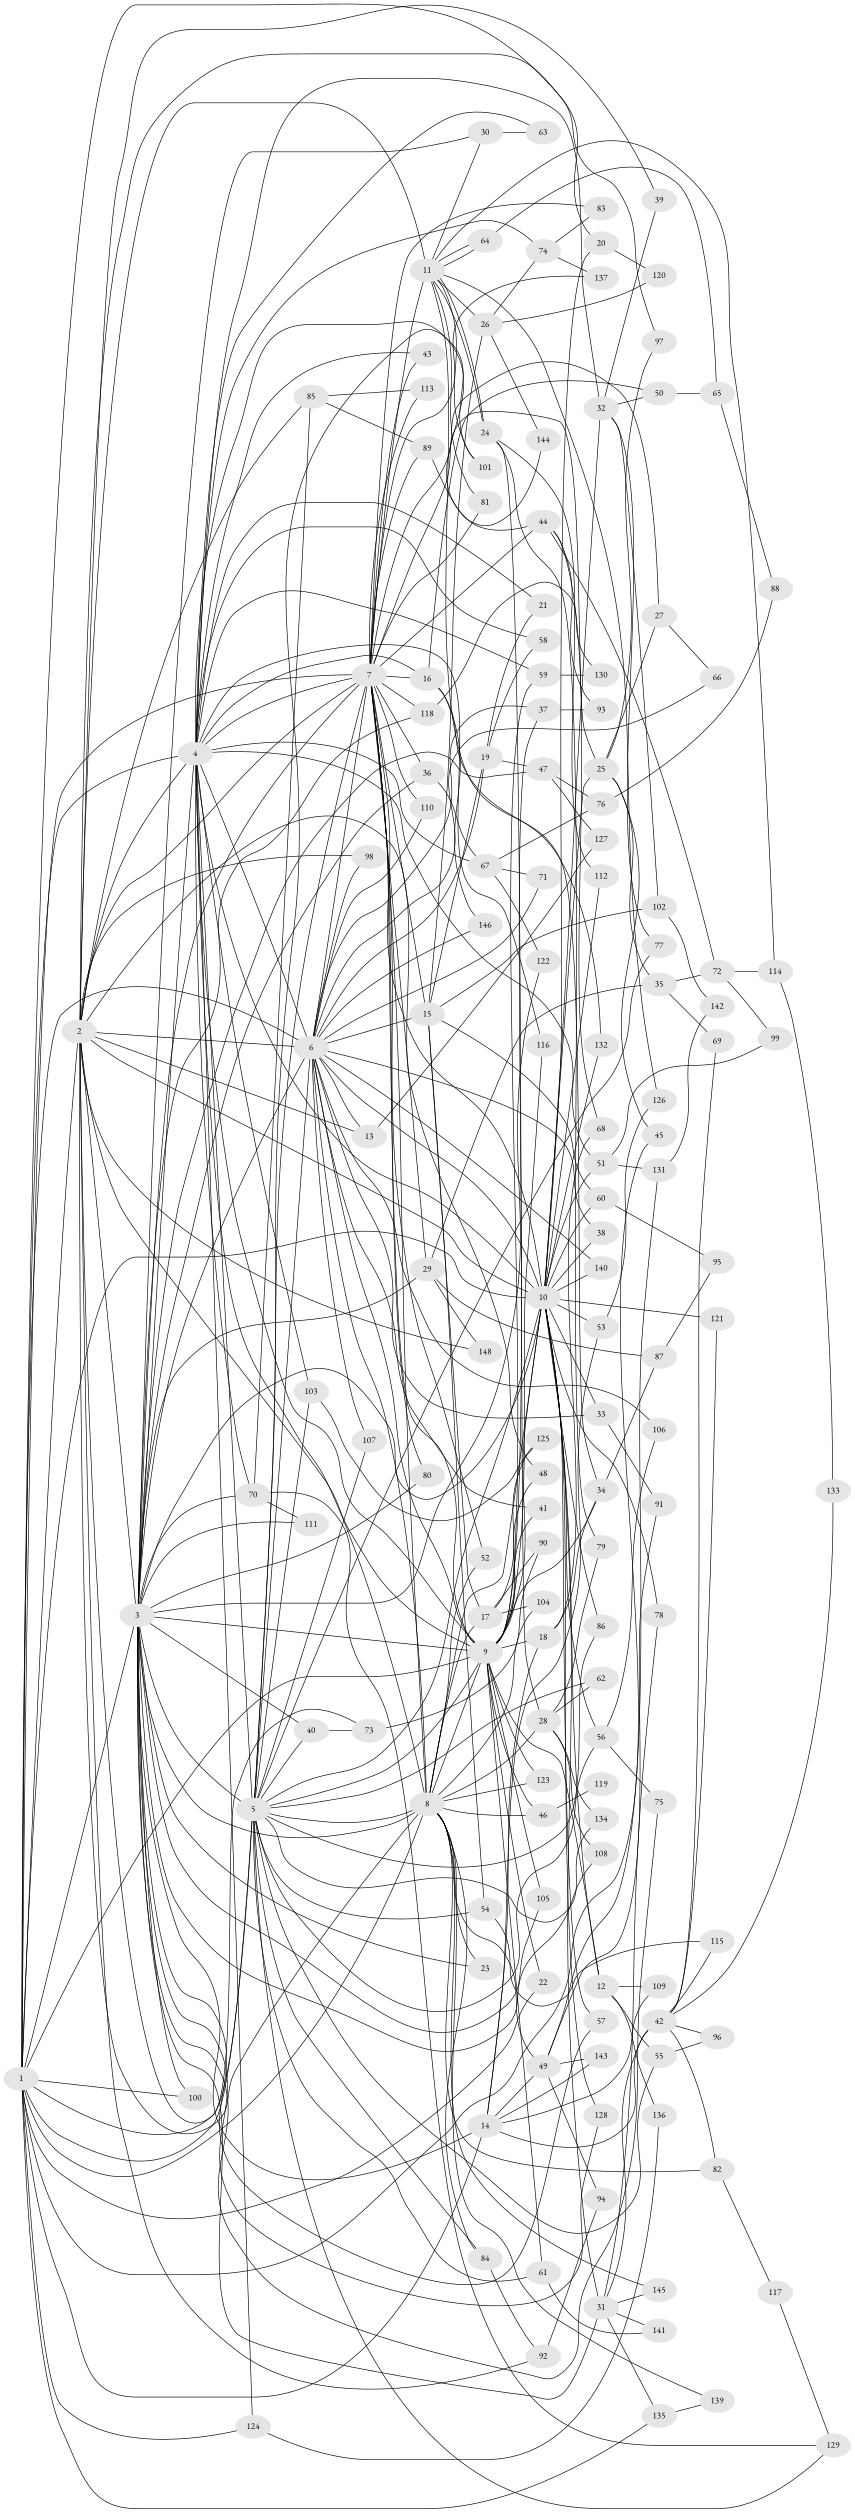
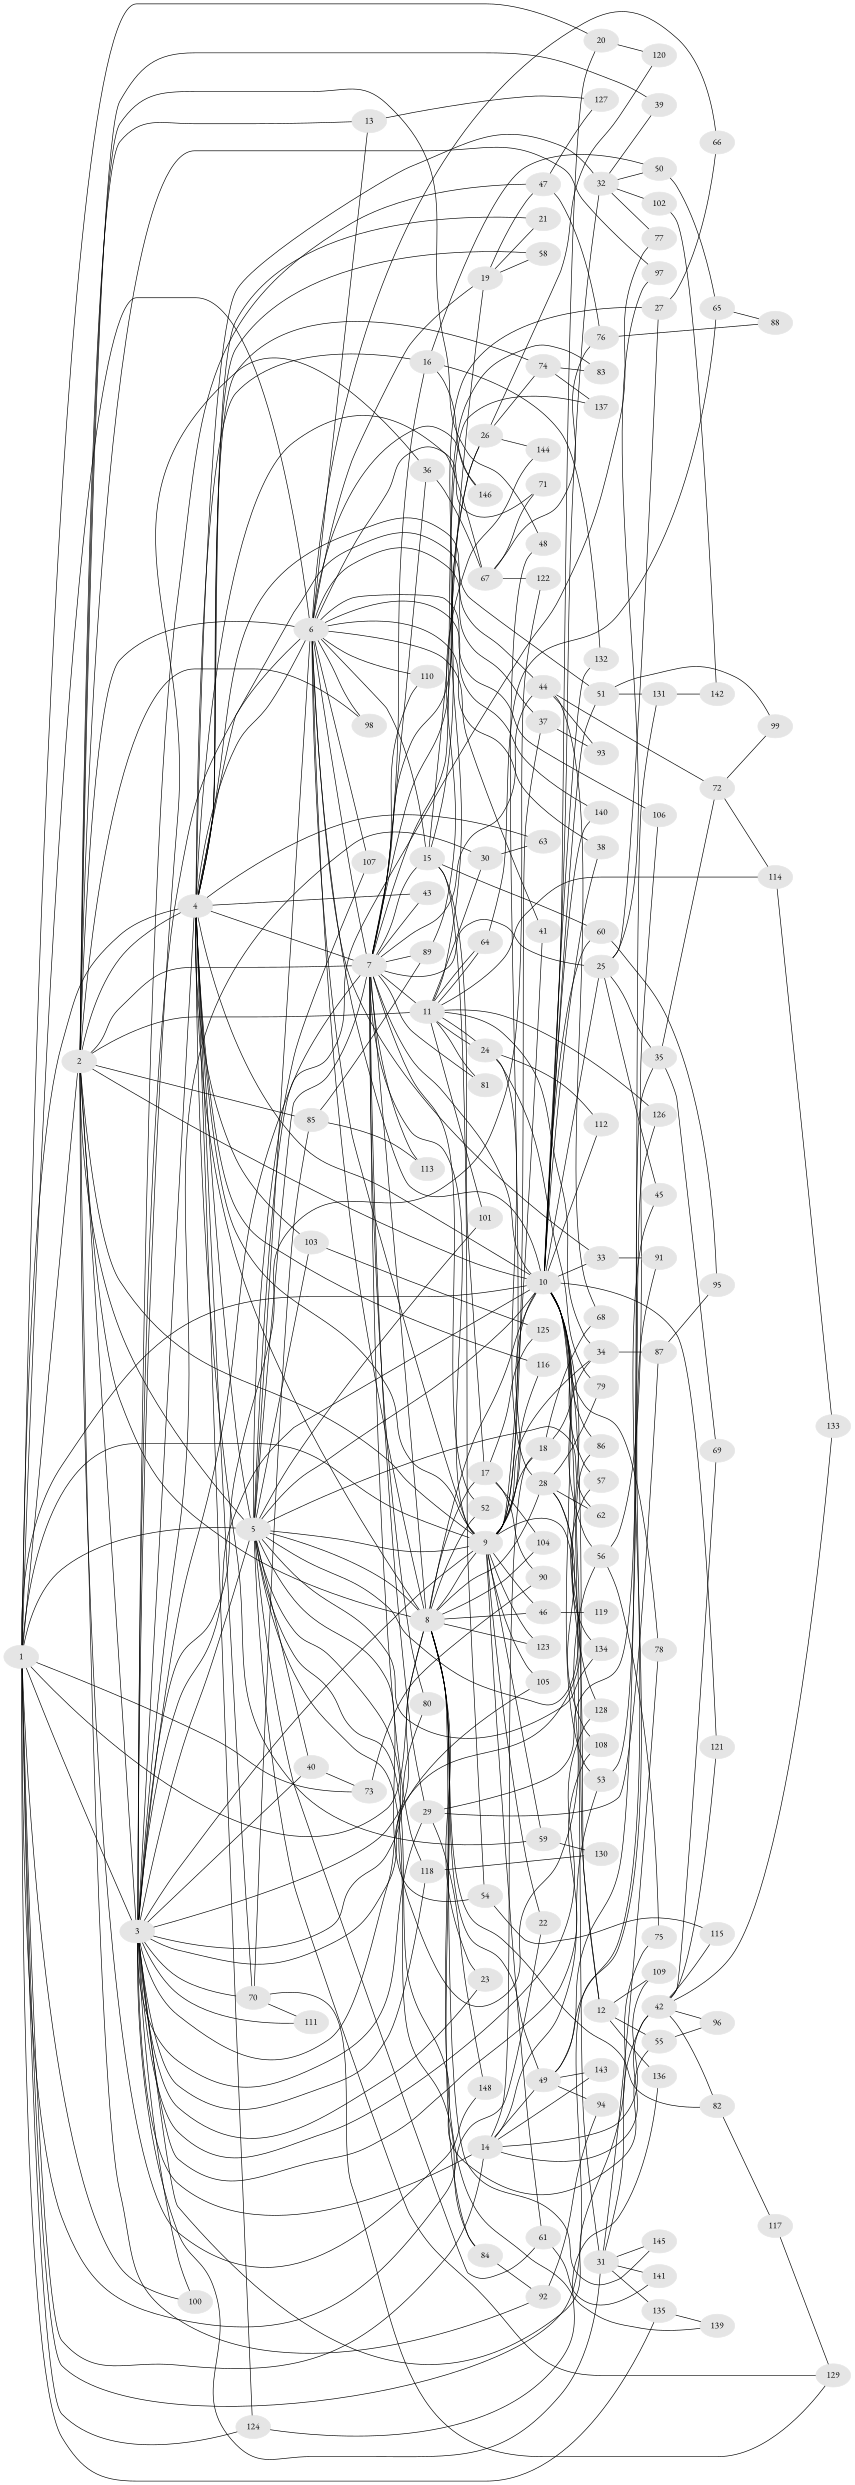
(538, 938) -> none
(34, 1266) -> none
